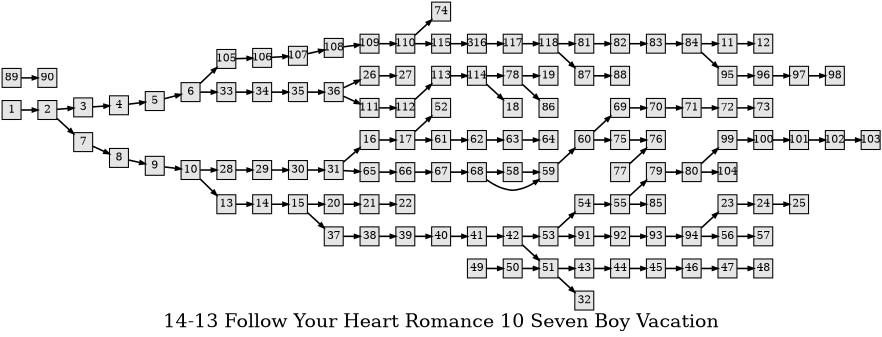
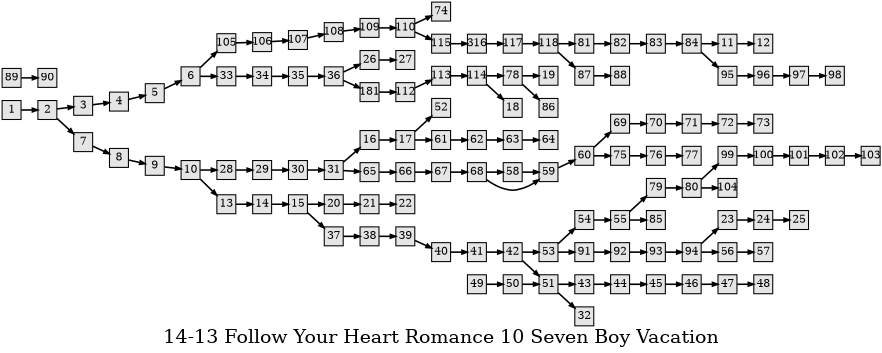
(370, 108) -> (370, 92)
(636, 158) -> (671, 156)
